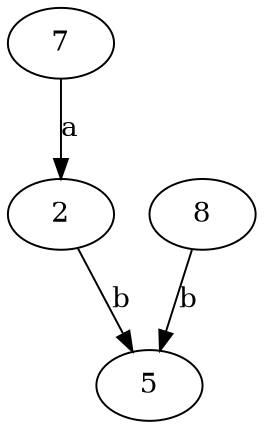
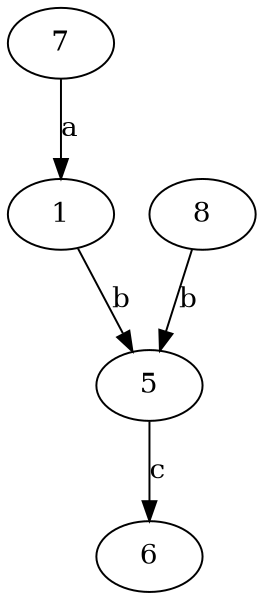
(61, 214) -> (61, 214)
none -> (149, 557)
